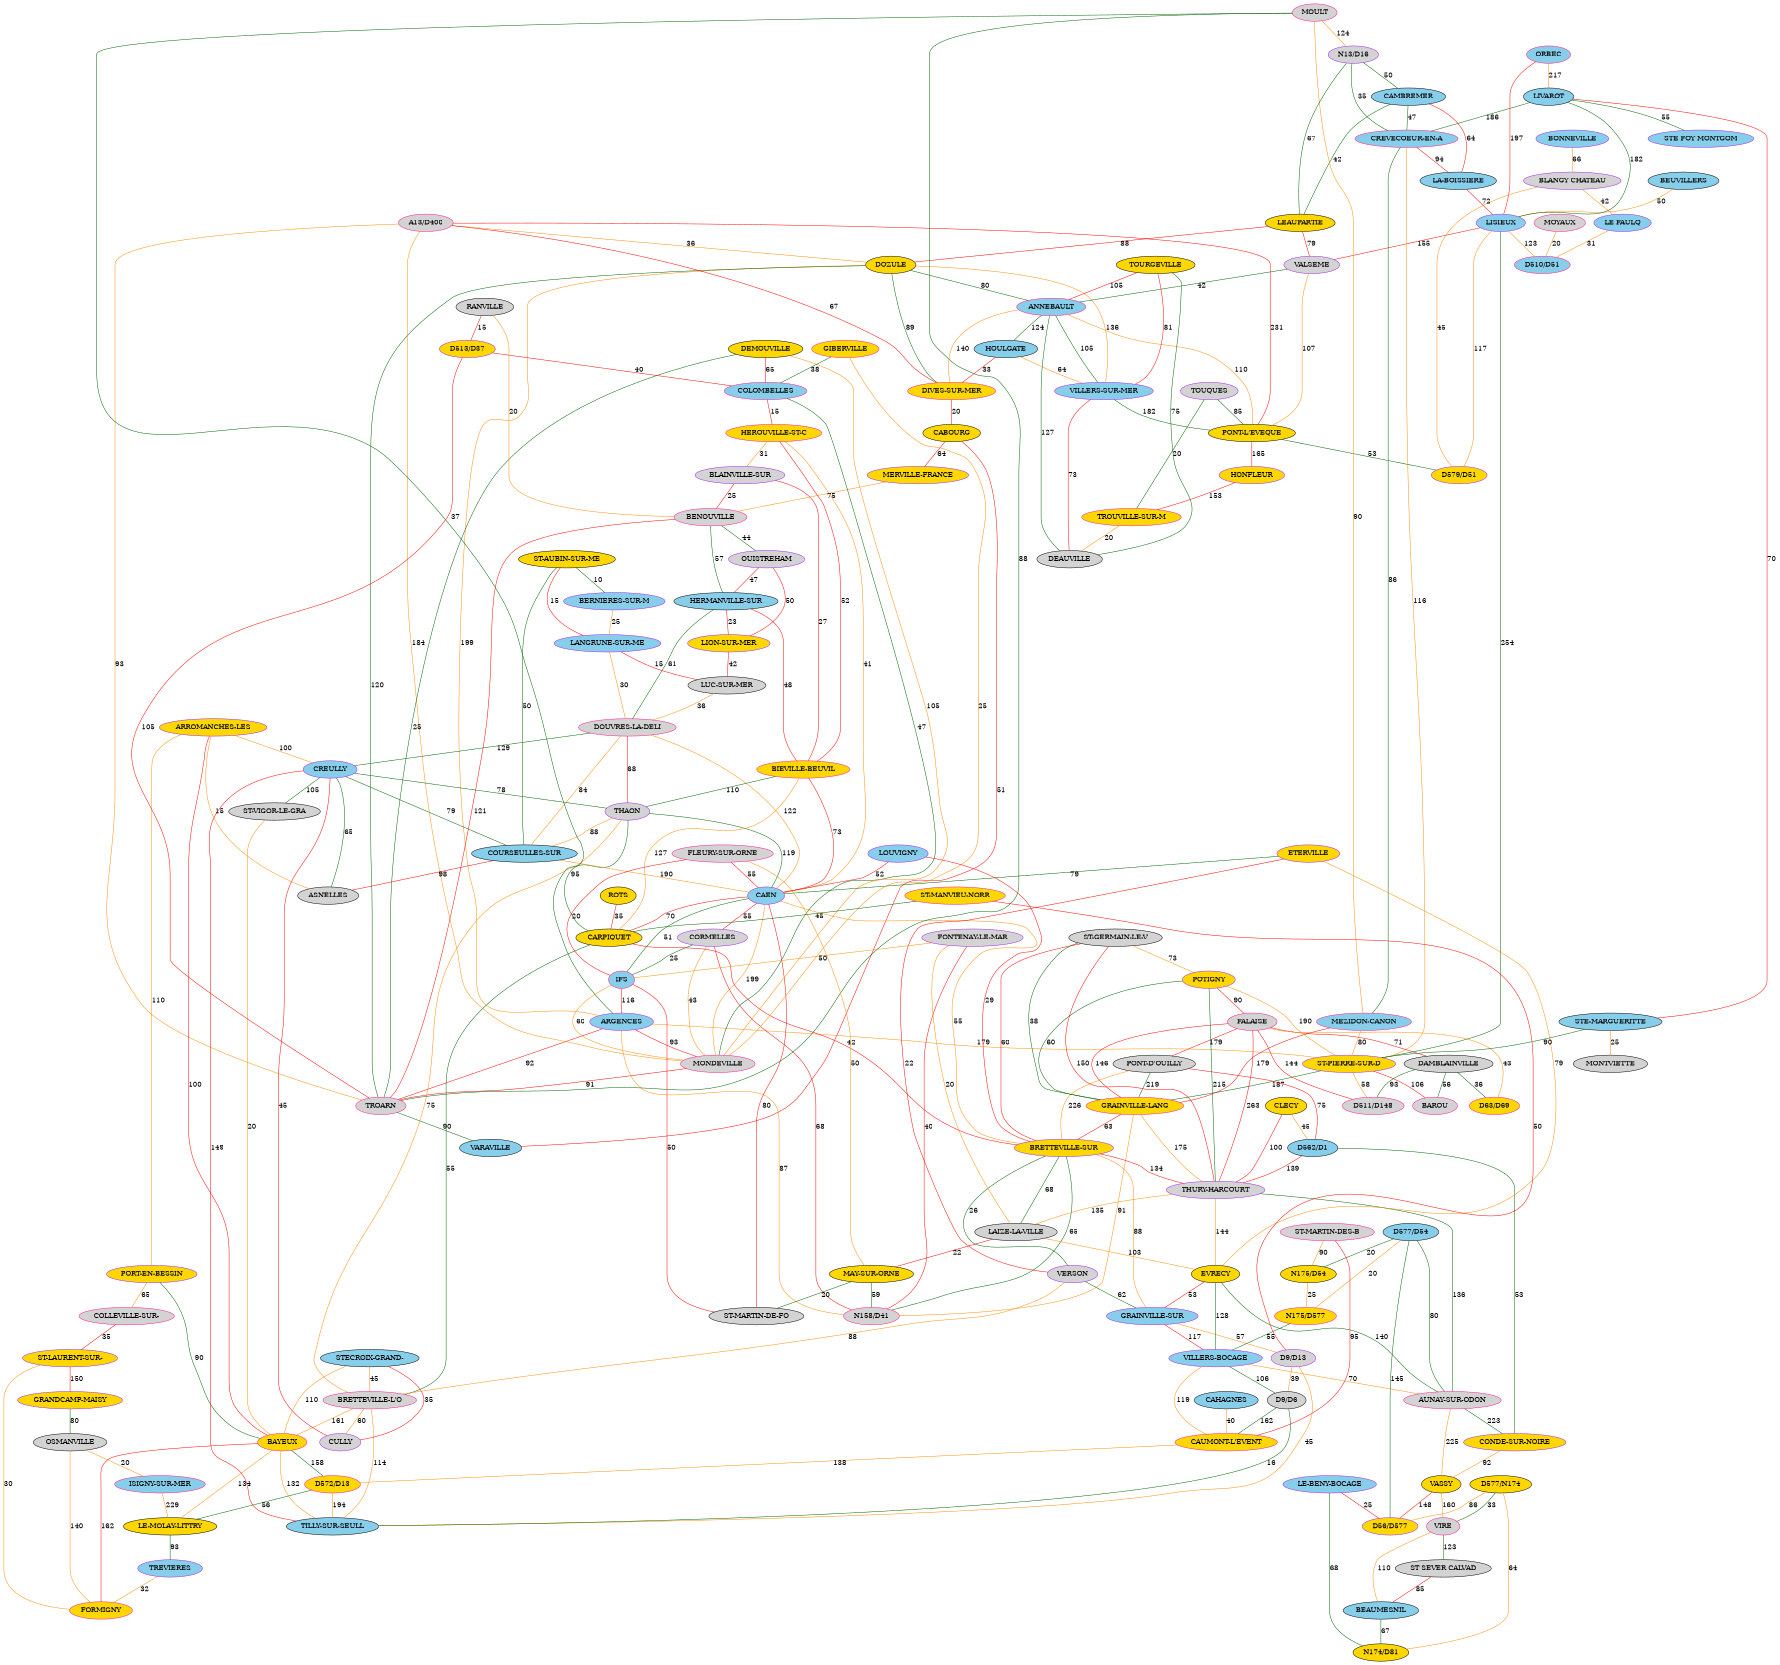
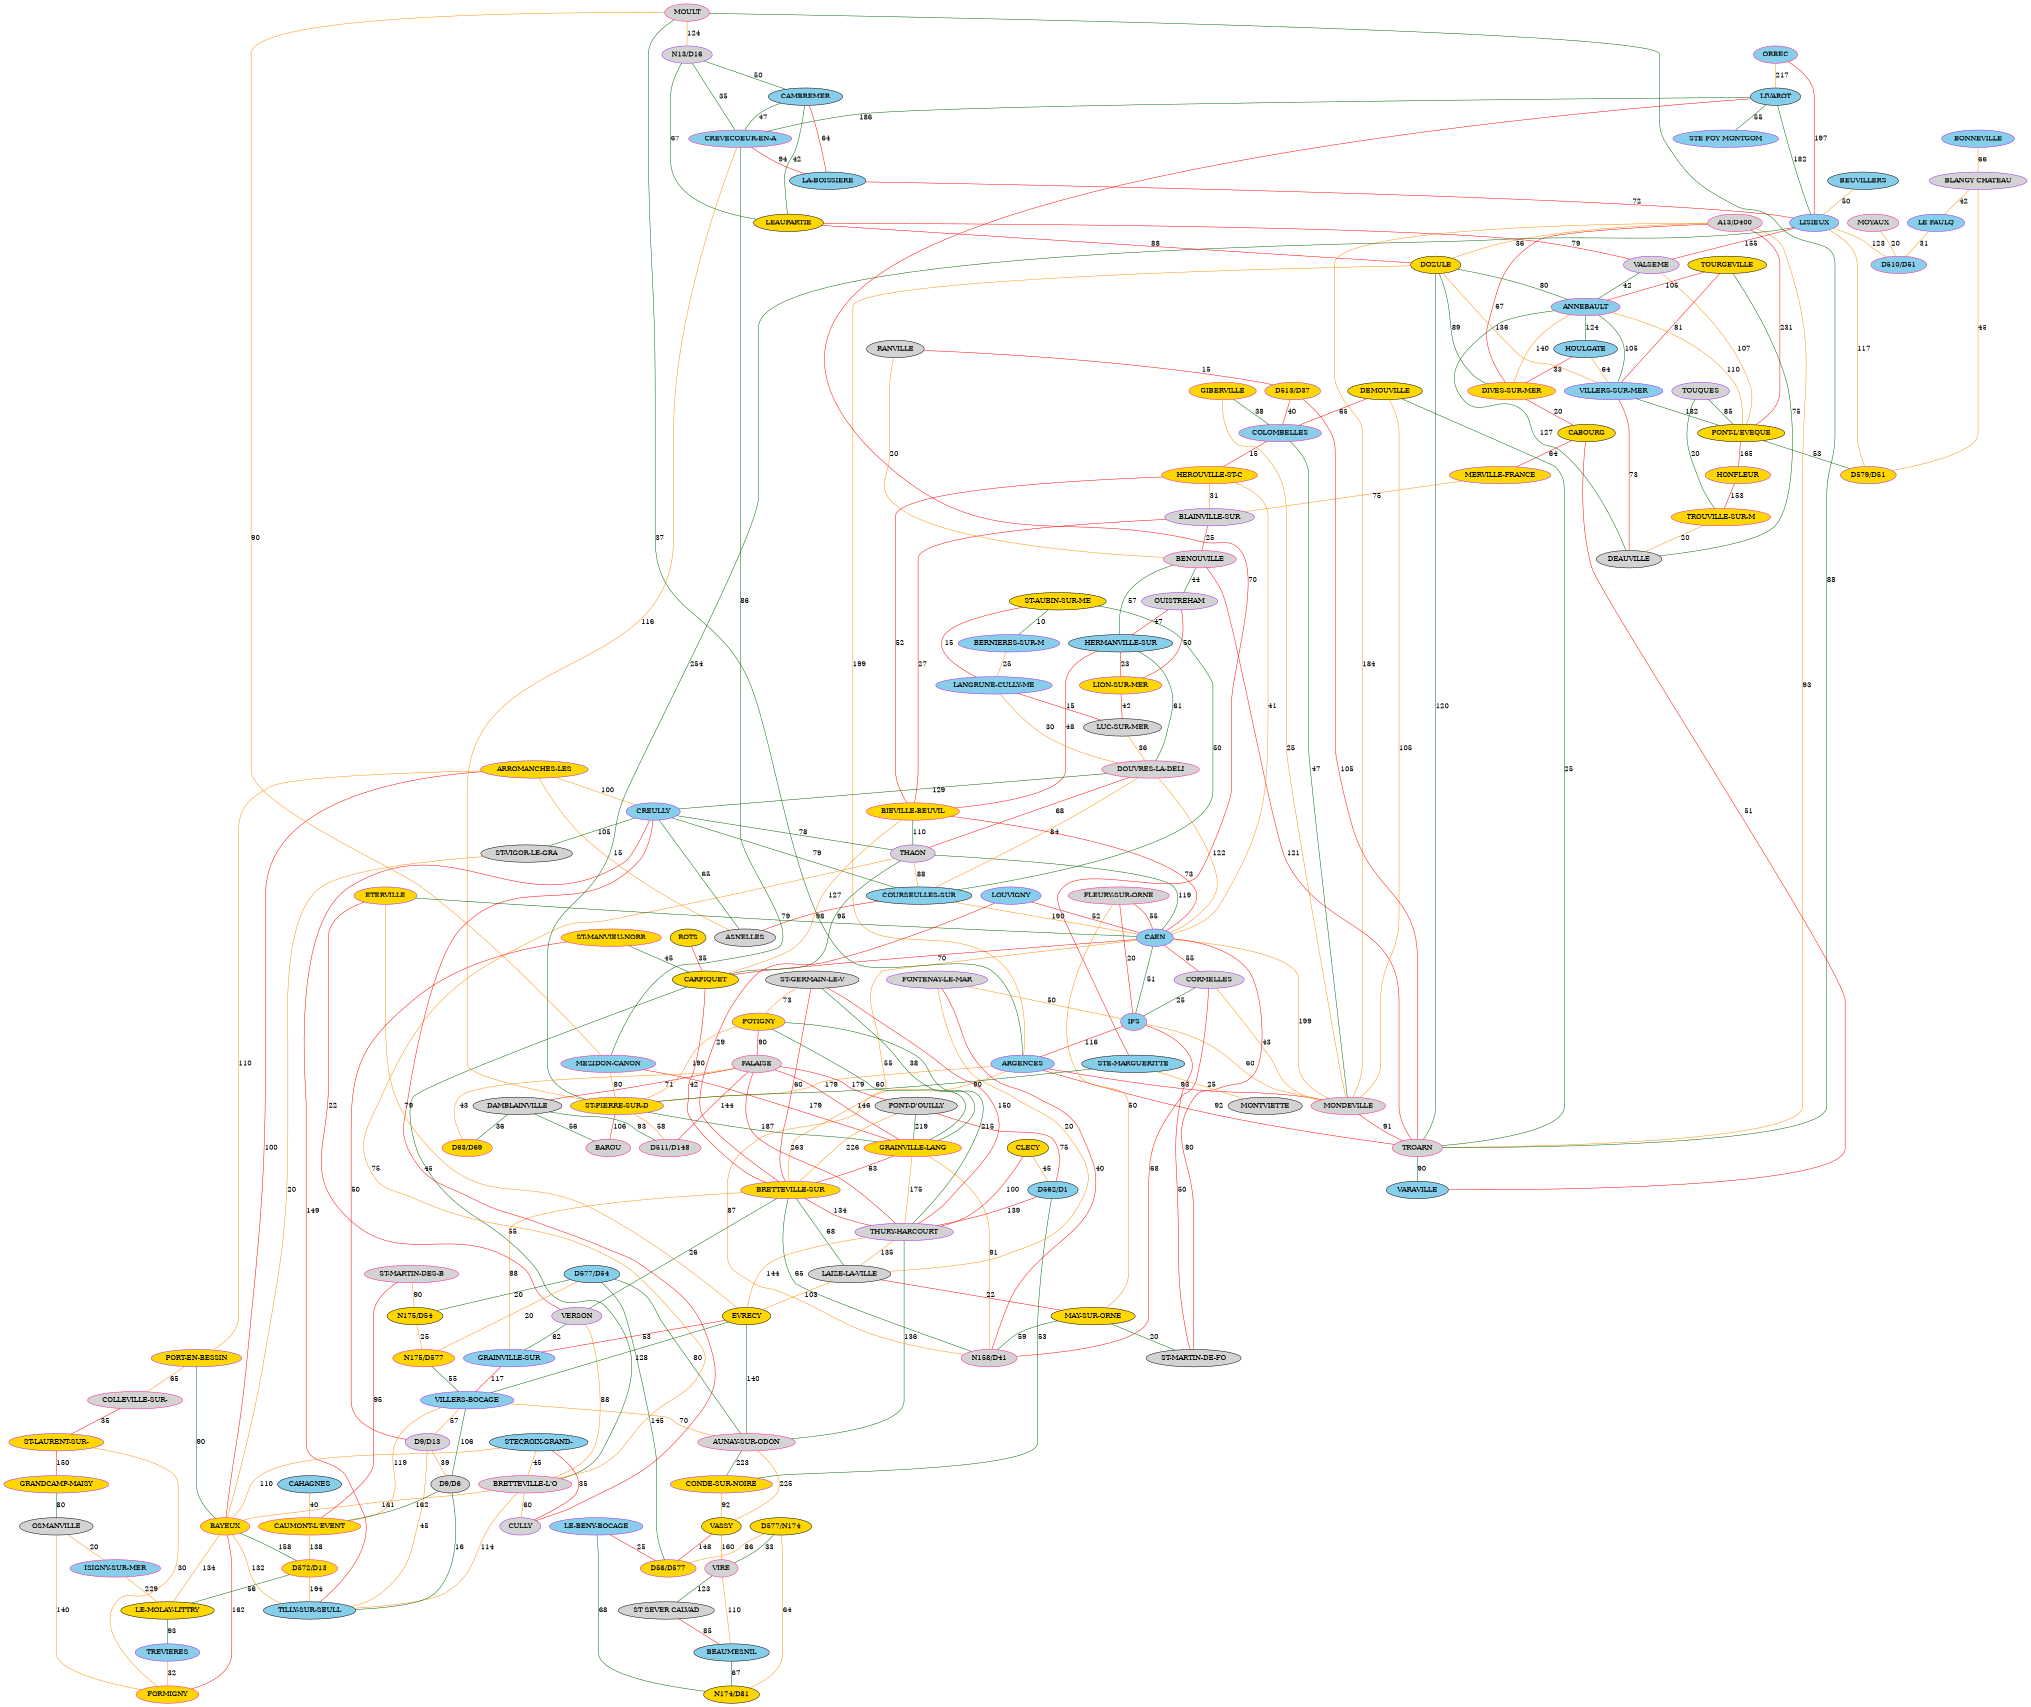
(804, 498) -> (1353, 496)
(608, 643) -> (994, 685)
(1227, 1338) -> (447, 1421)
